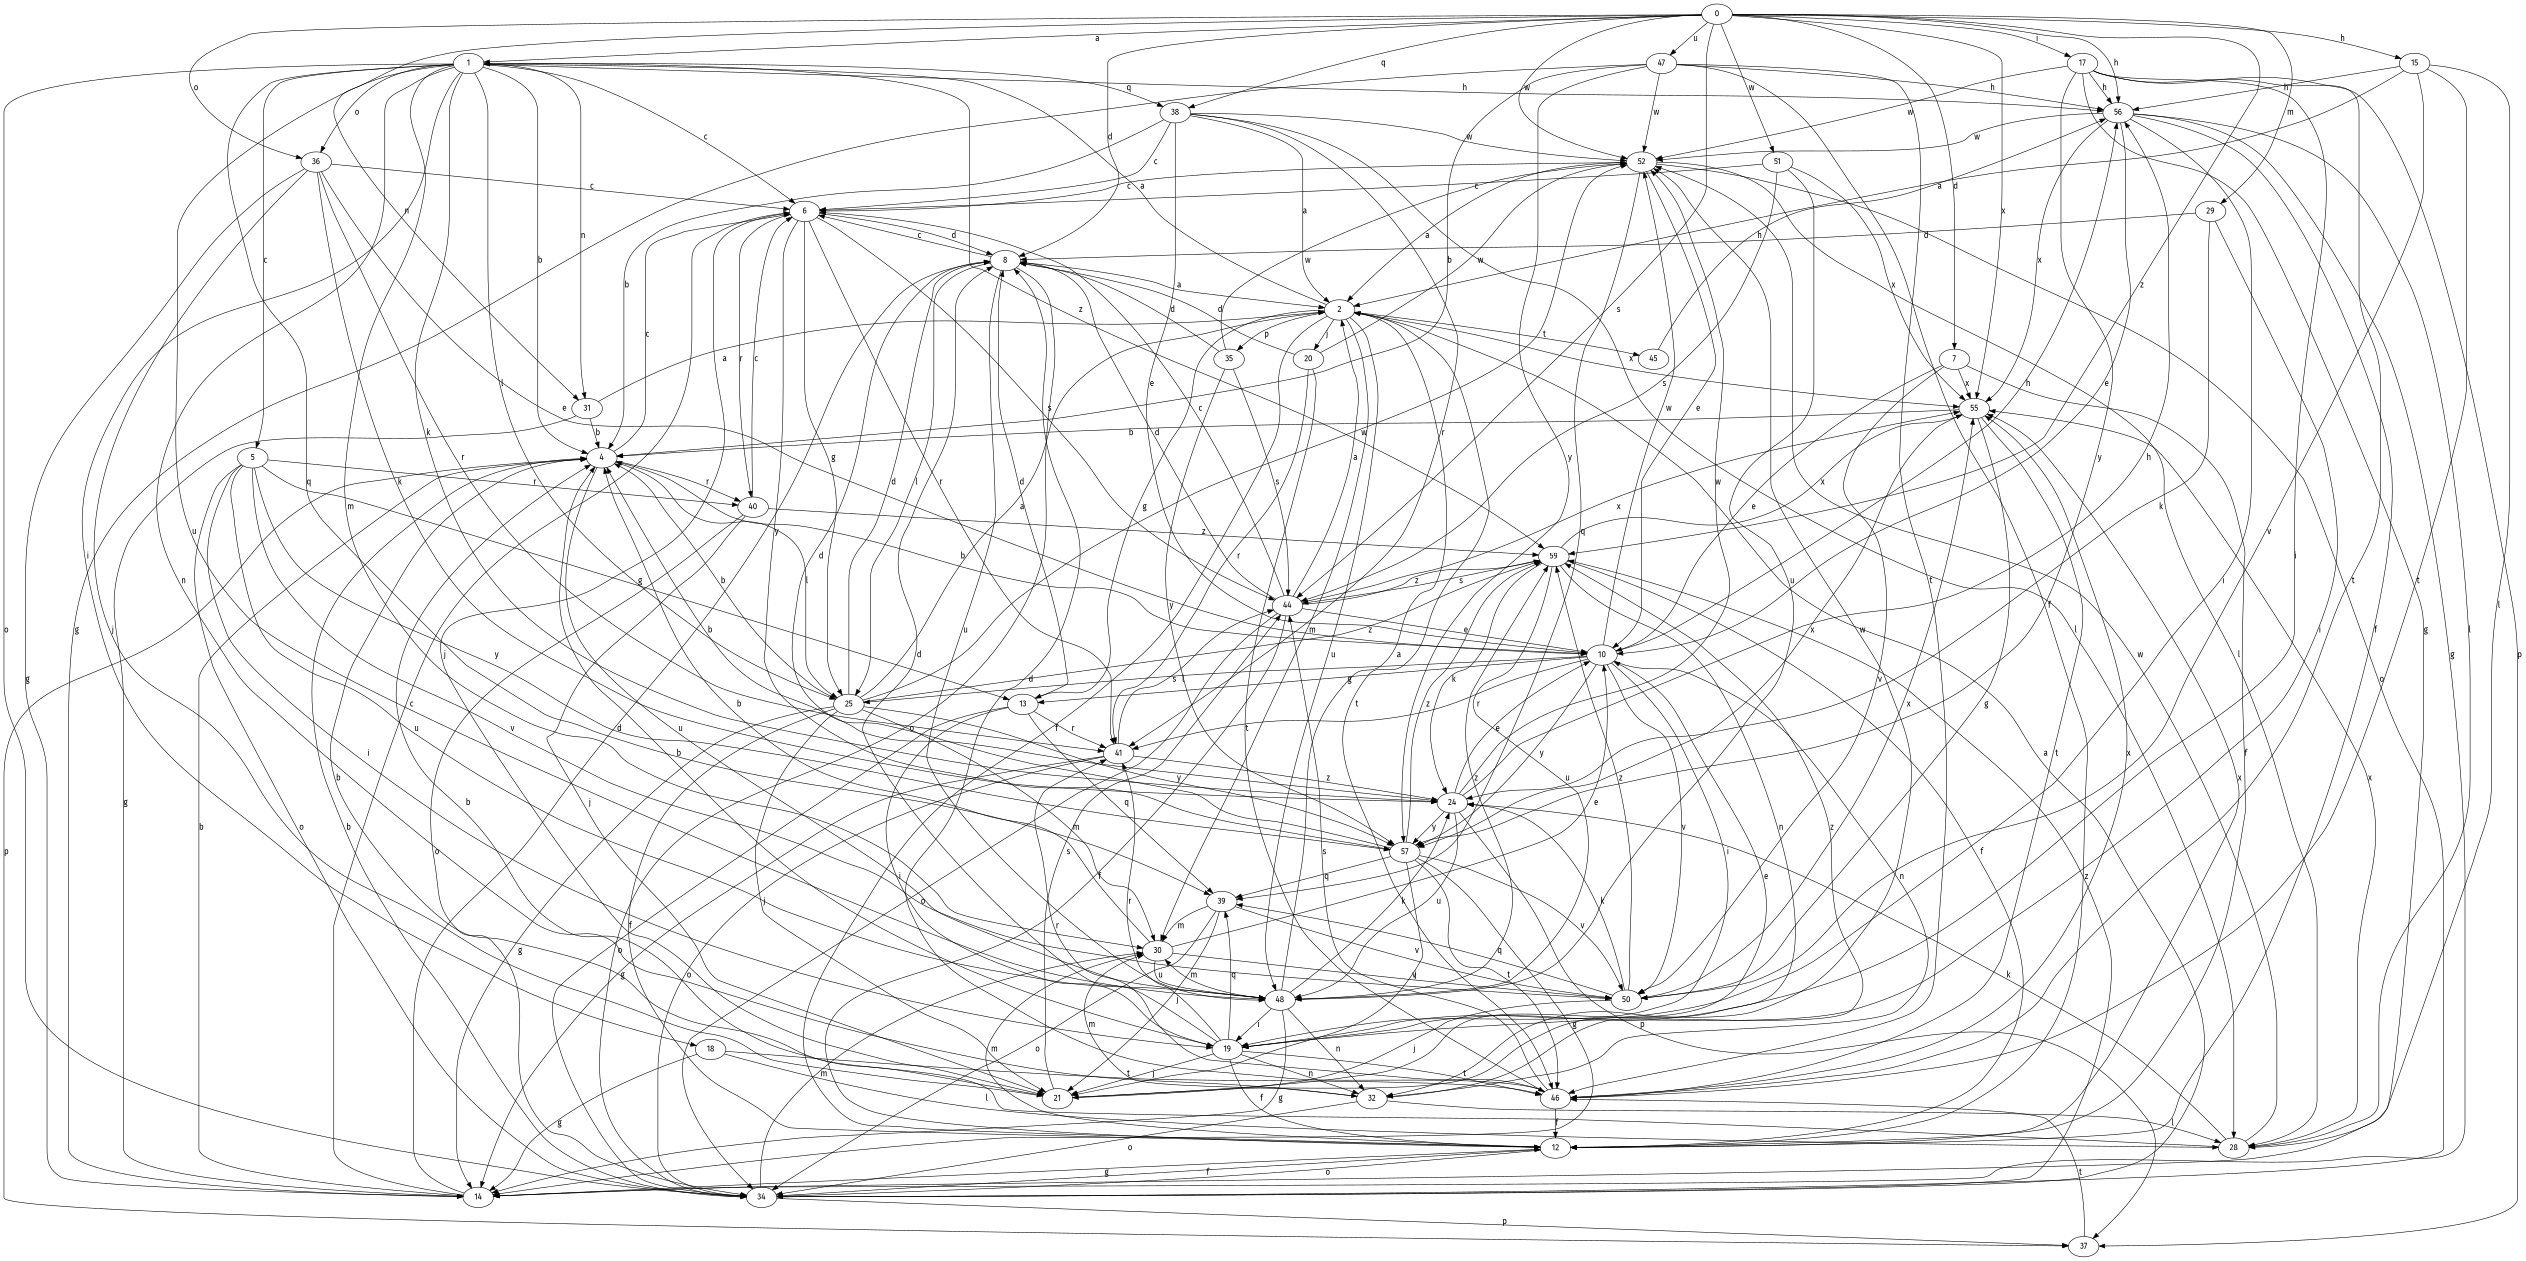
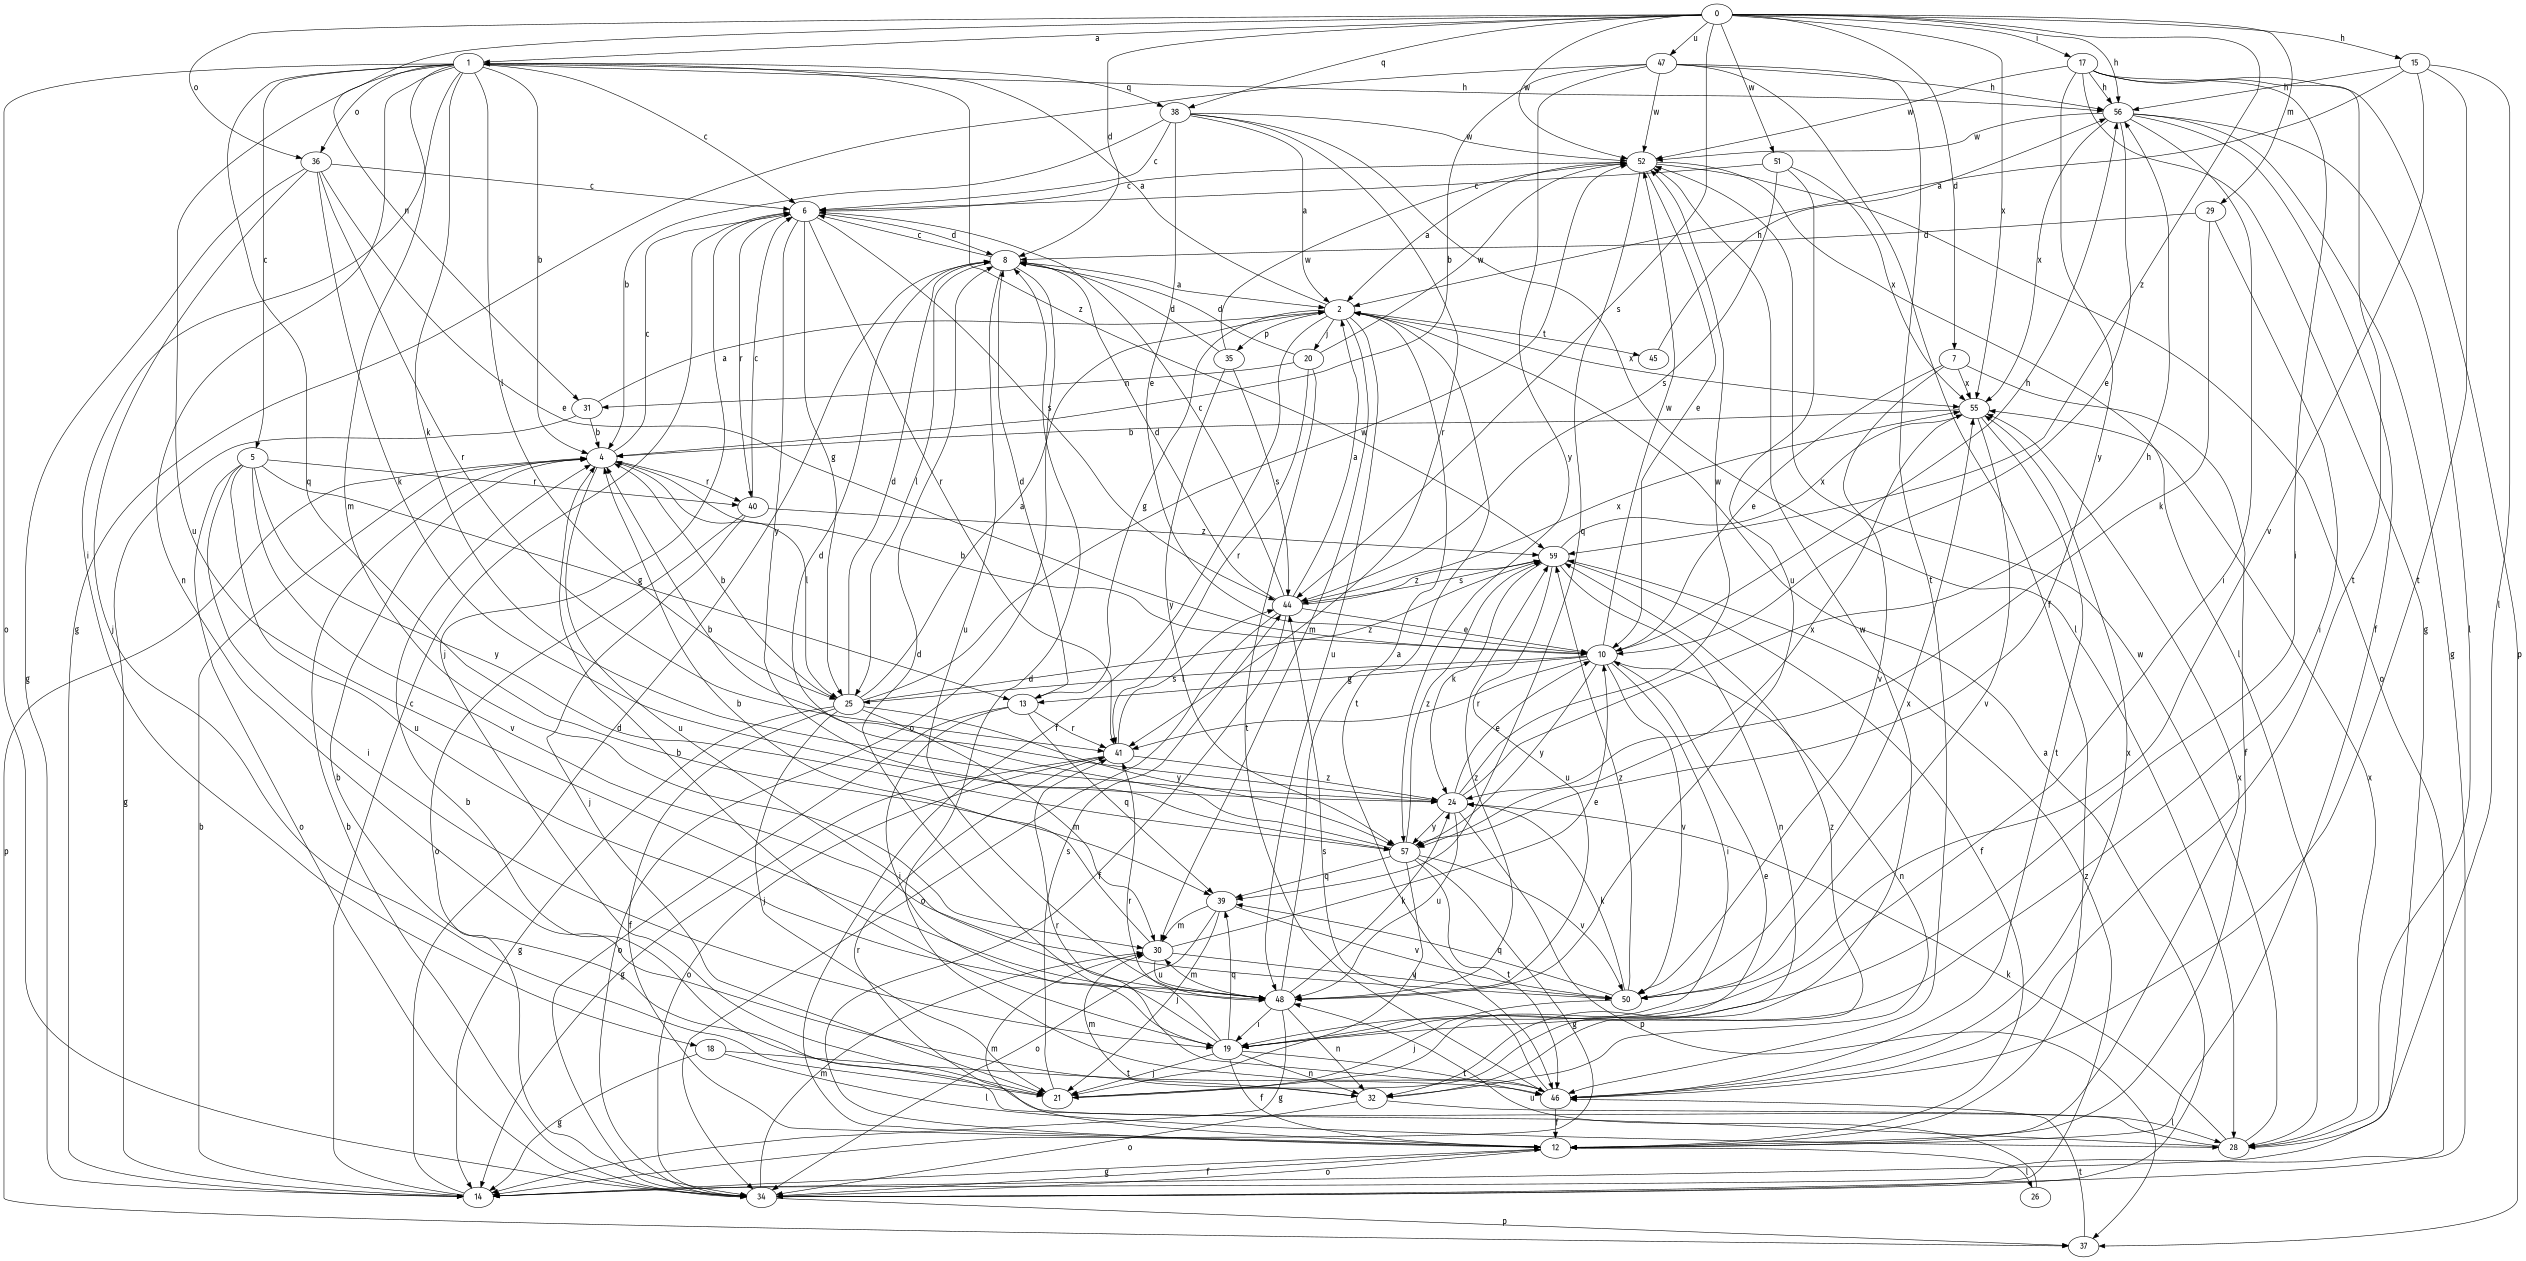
(581, 193) -> (951, 390)
(1986, 704) -> (1986, 704)
none -> (1521, 1115)
none -> (2035, 1197)
